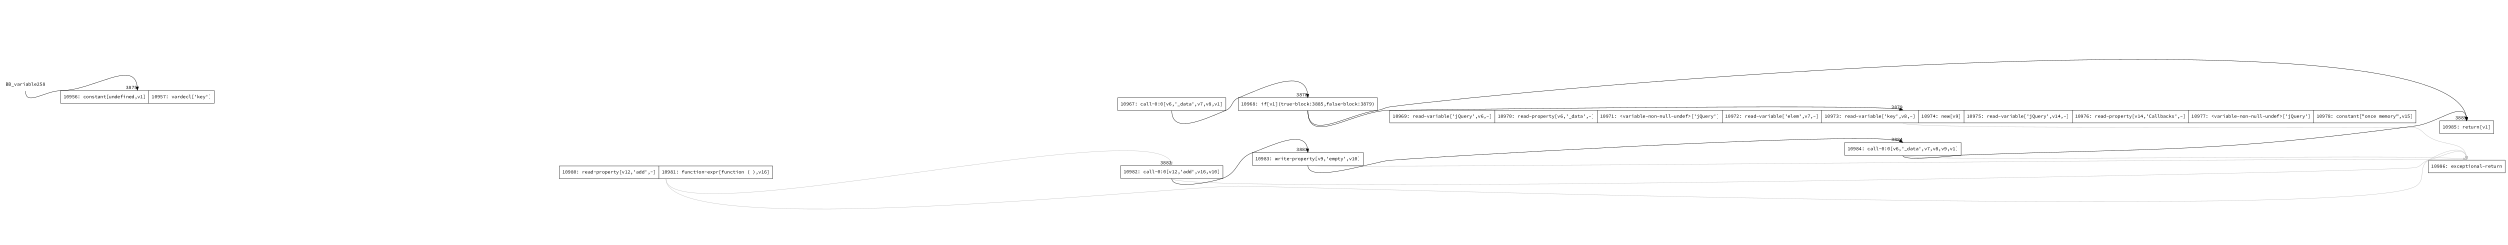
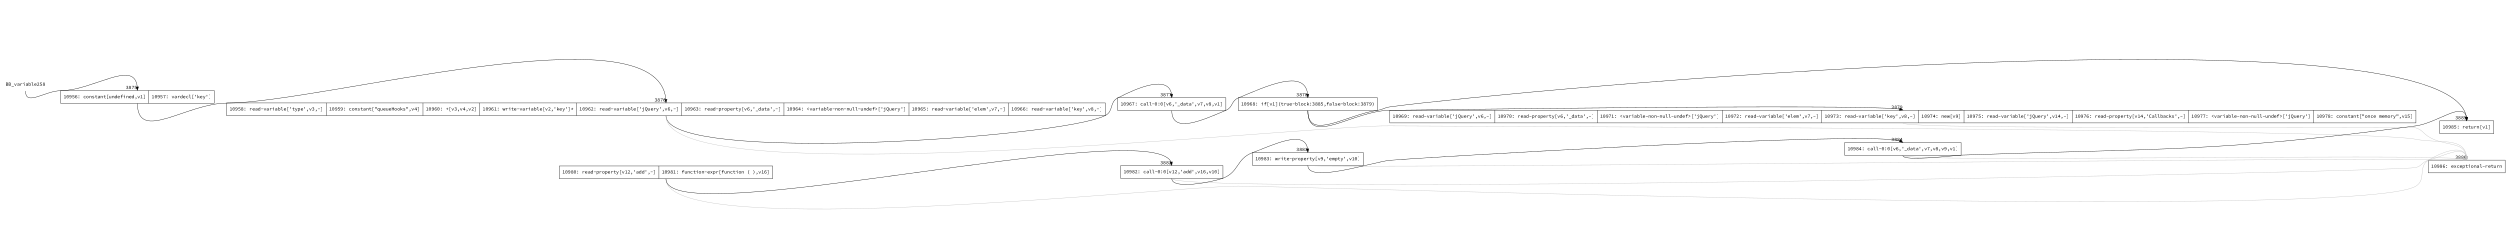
none -> (666, 109)
(918, 172) -> (918, 172)
